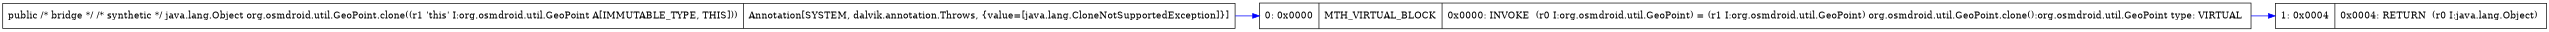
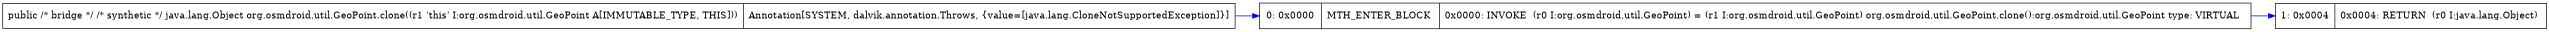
(1381, 16) -> (1379, 16)
